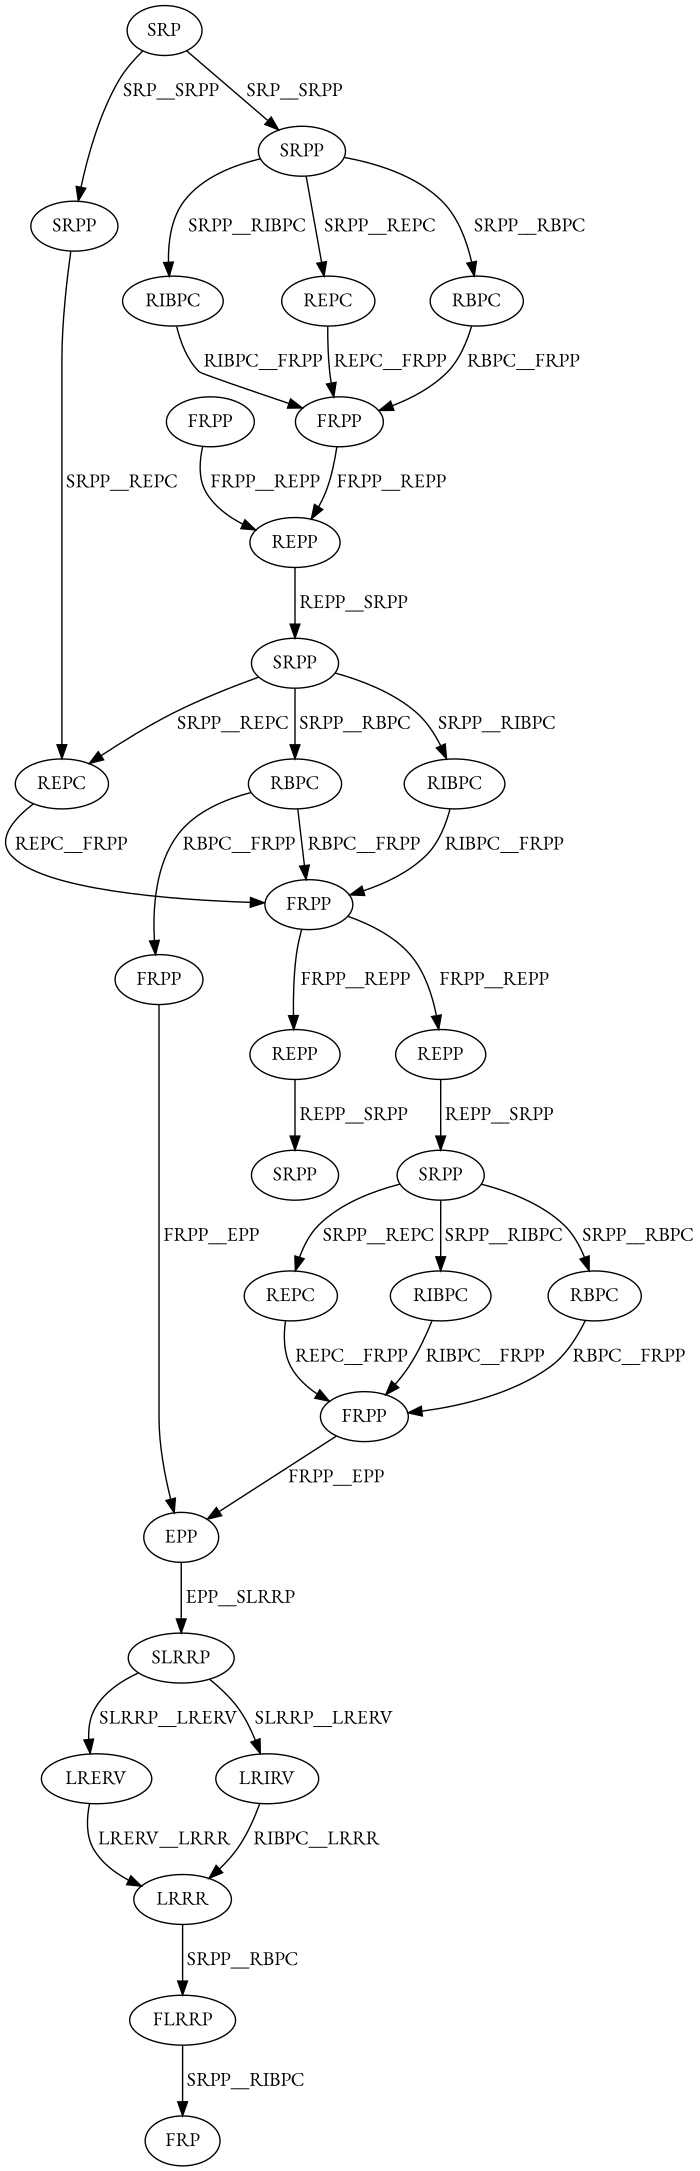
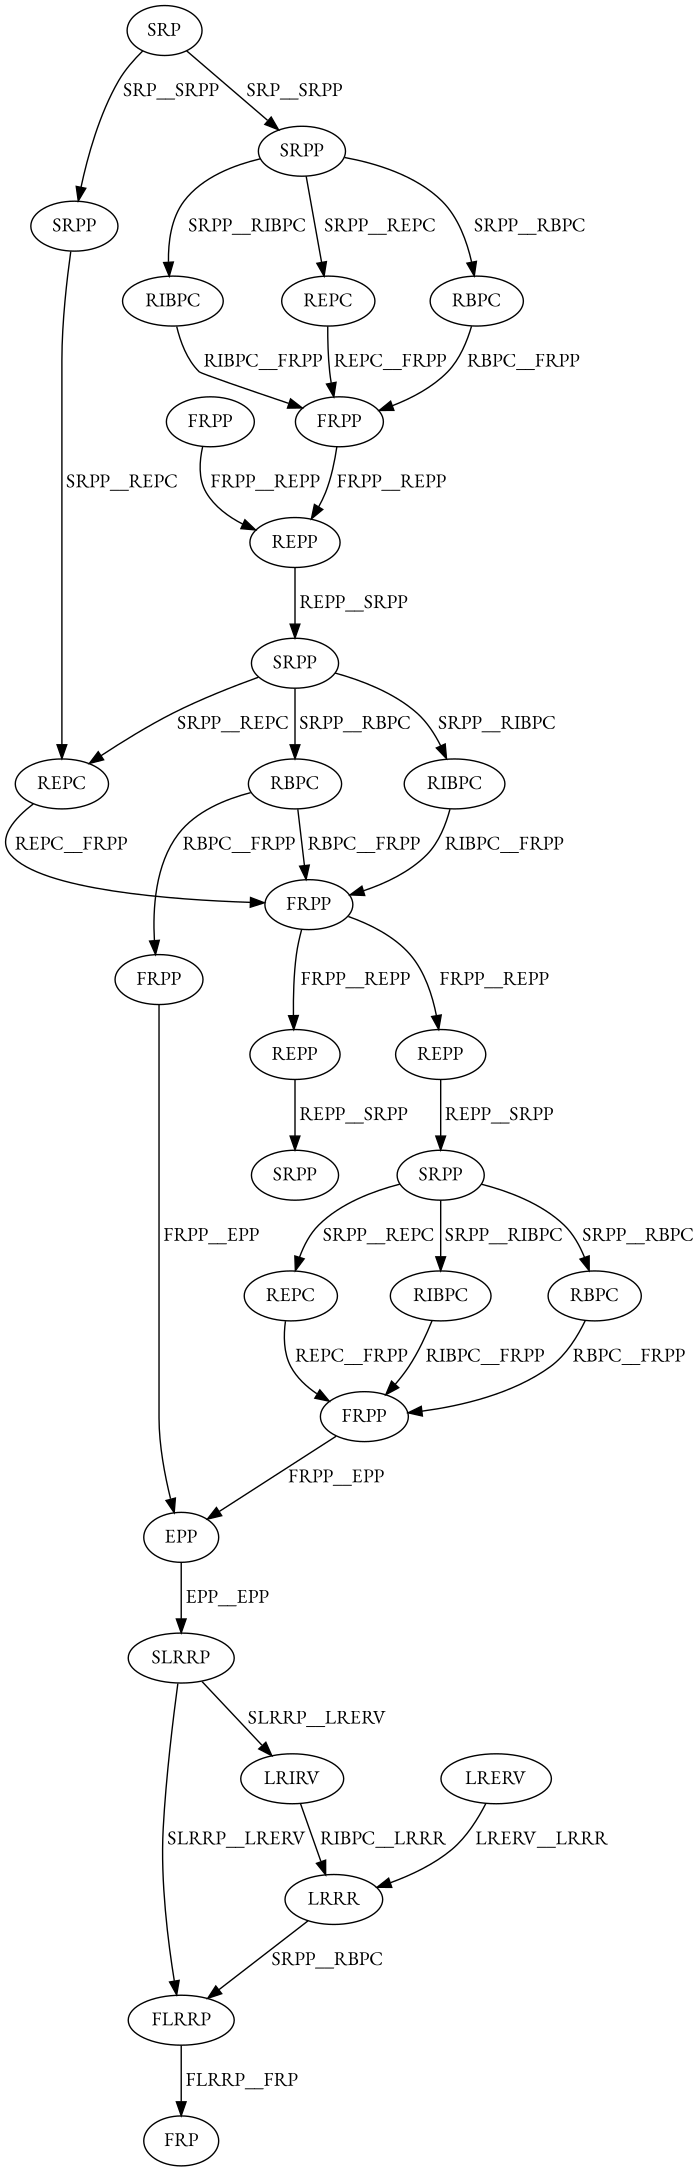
(238, 1598) -> (226, 1598)
(102, 1698) -> (163, 1832)
(244, 2081) -> (240, 2081)
